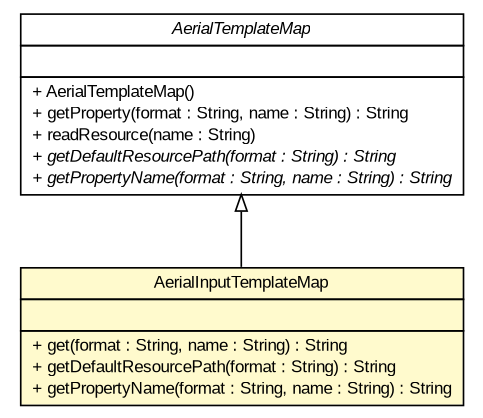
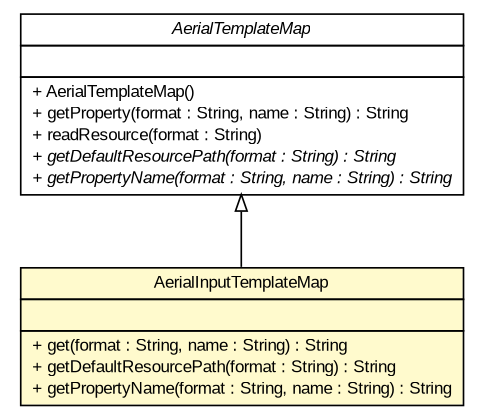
(144, 135) -> (148, 135)
